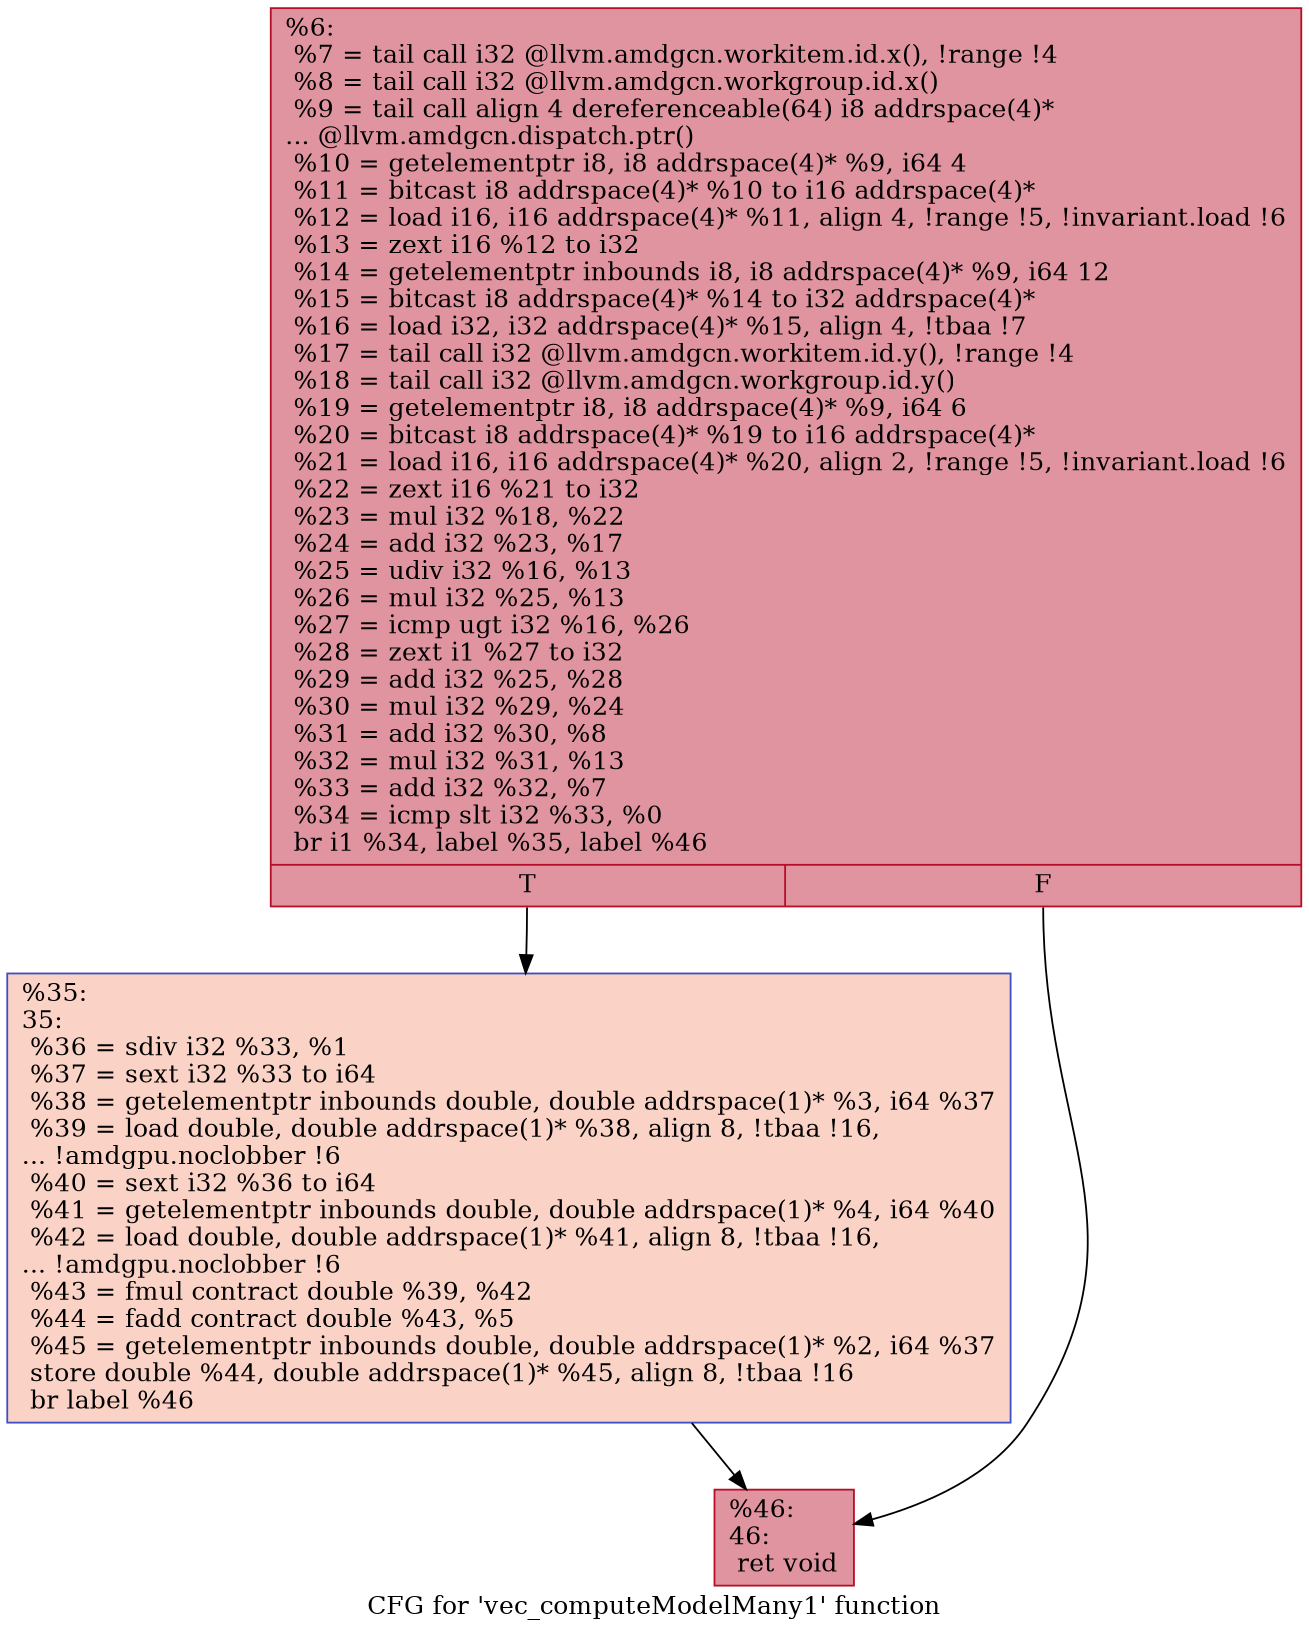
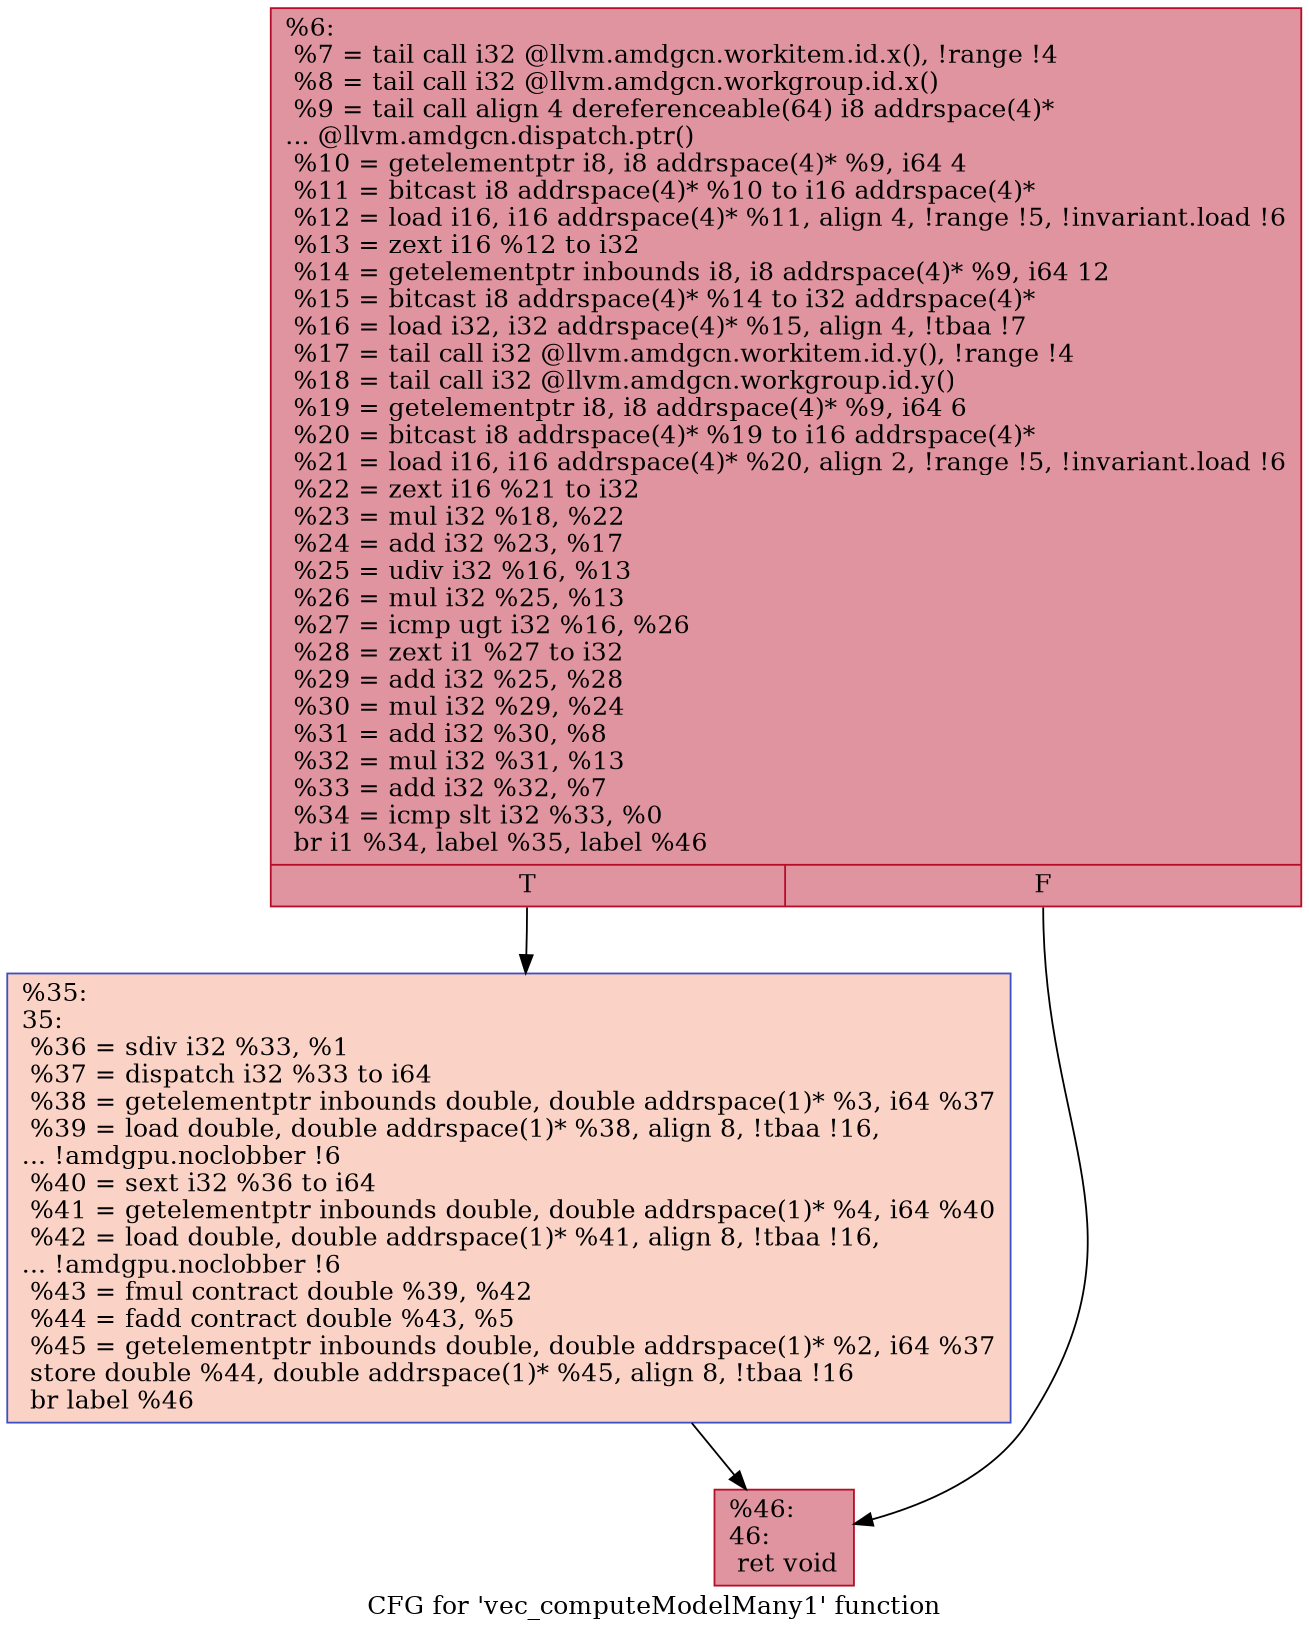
(199, 1075) -> (227, 1075)
